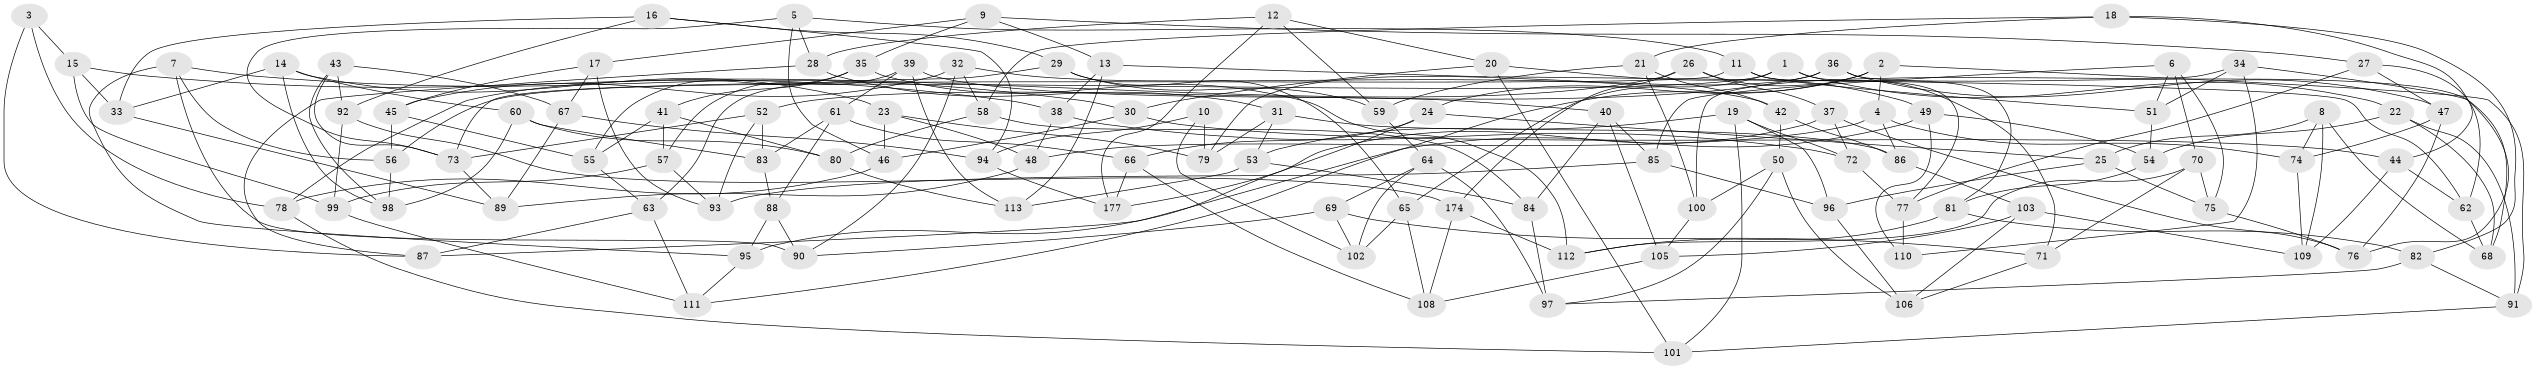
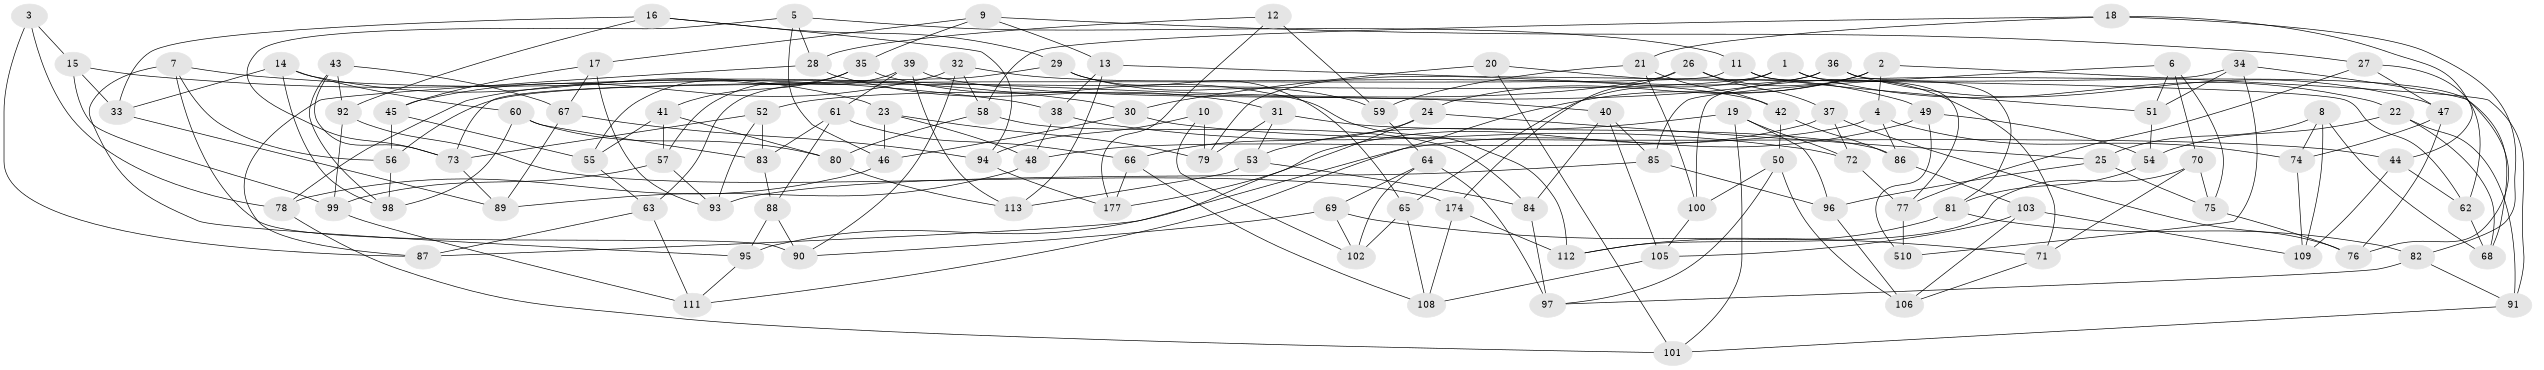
(1382, 40) -> none
(1903, 257) -> (1903, 257)
